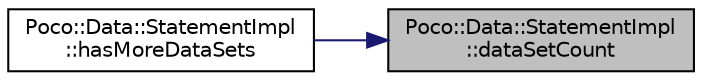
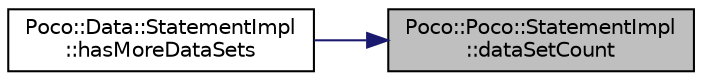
(541, 40) -> (541, 40)
